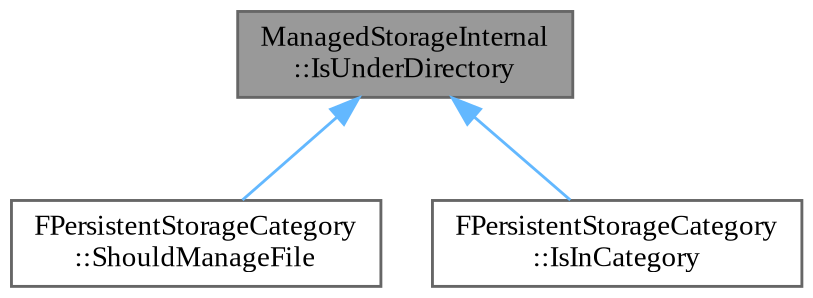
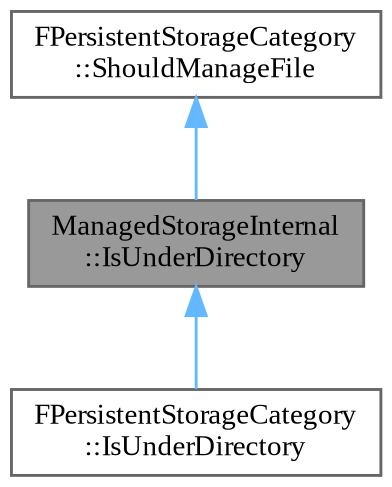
(290, 158) -> (196, 164)
(617, 243) -> (196, 432)
